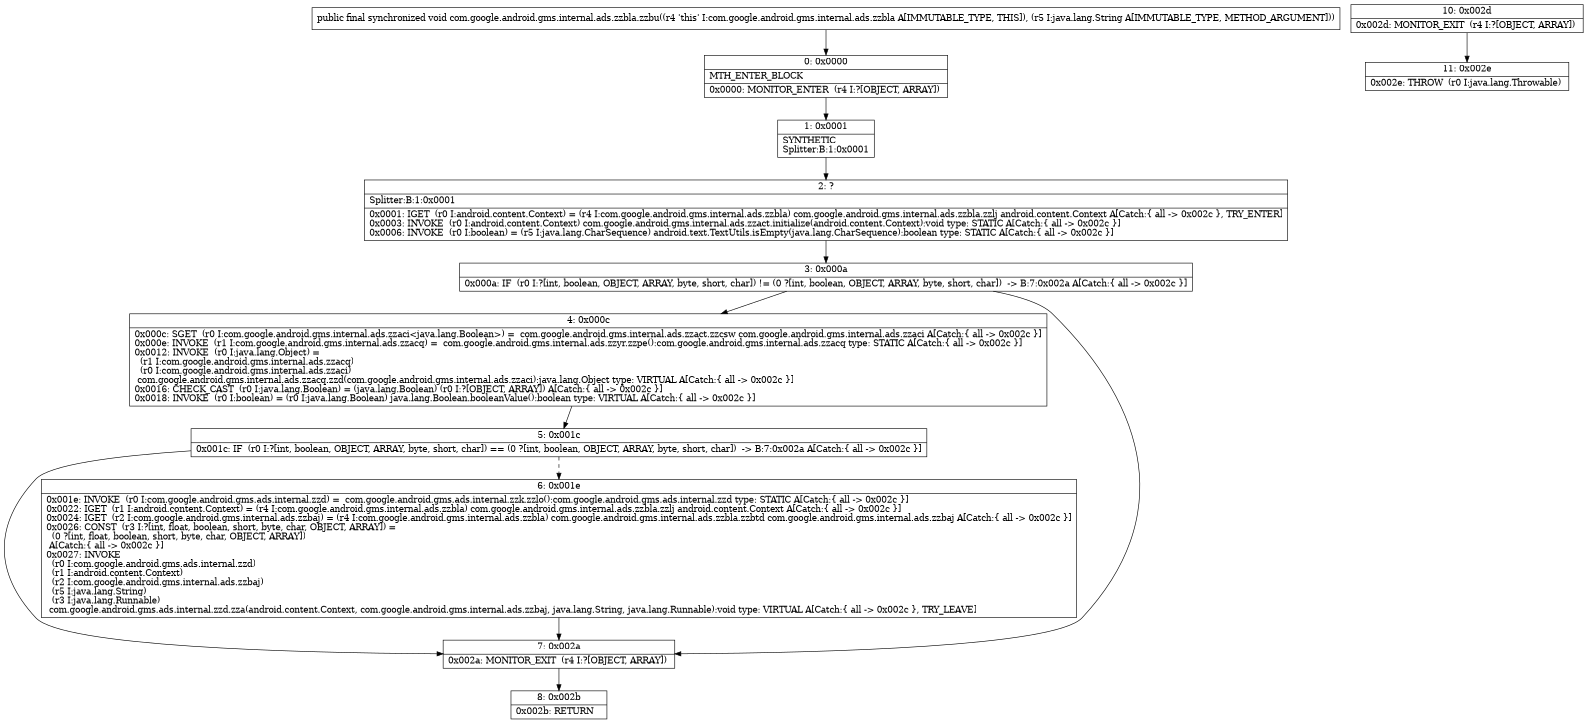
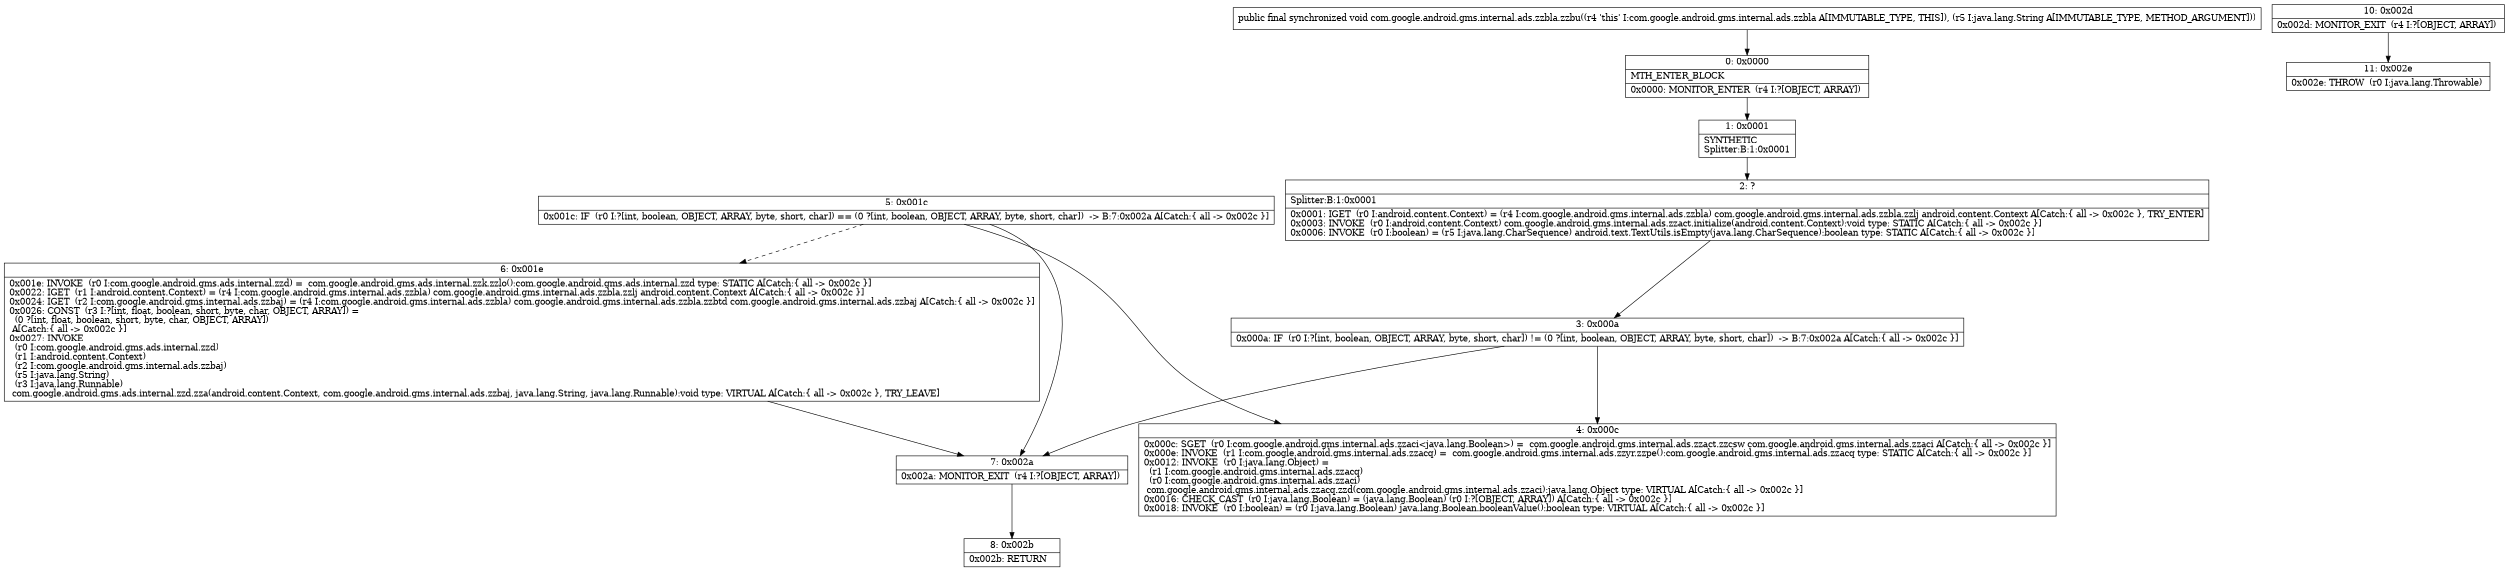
(569, 414) -> (1126, 314)
